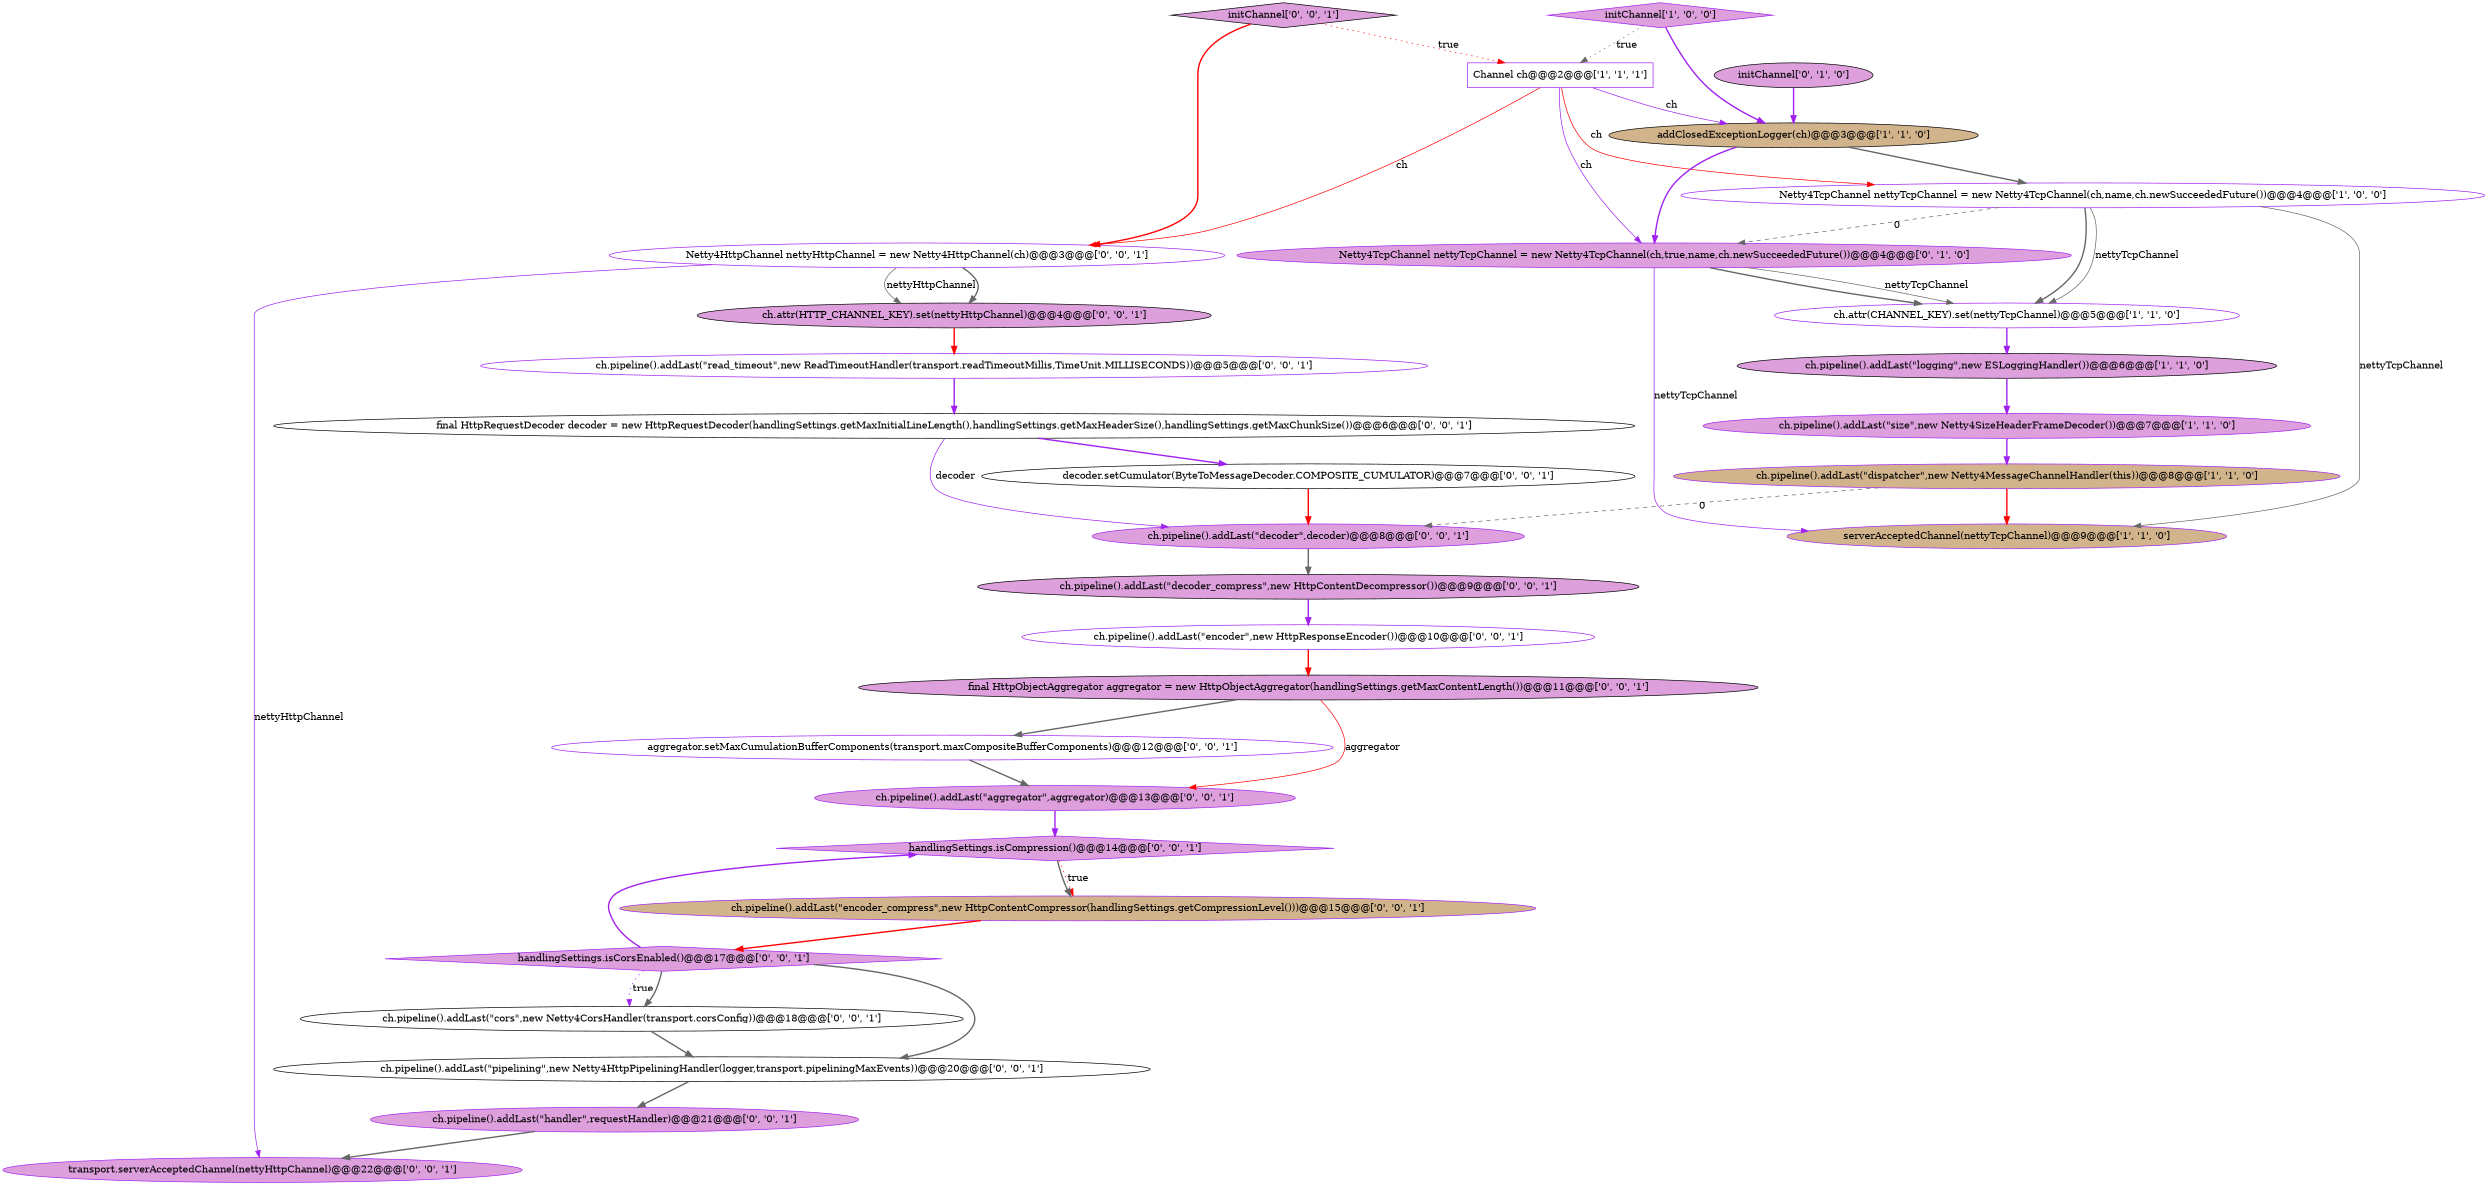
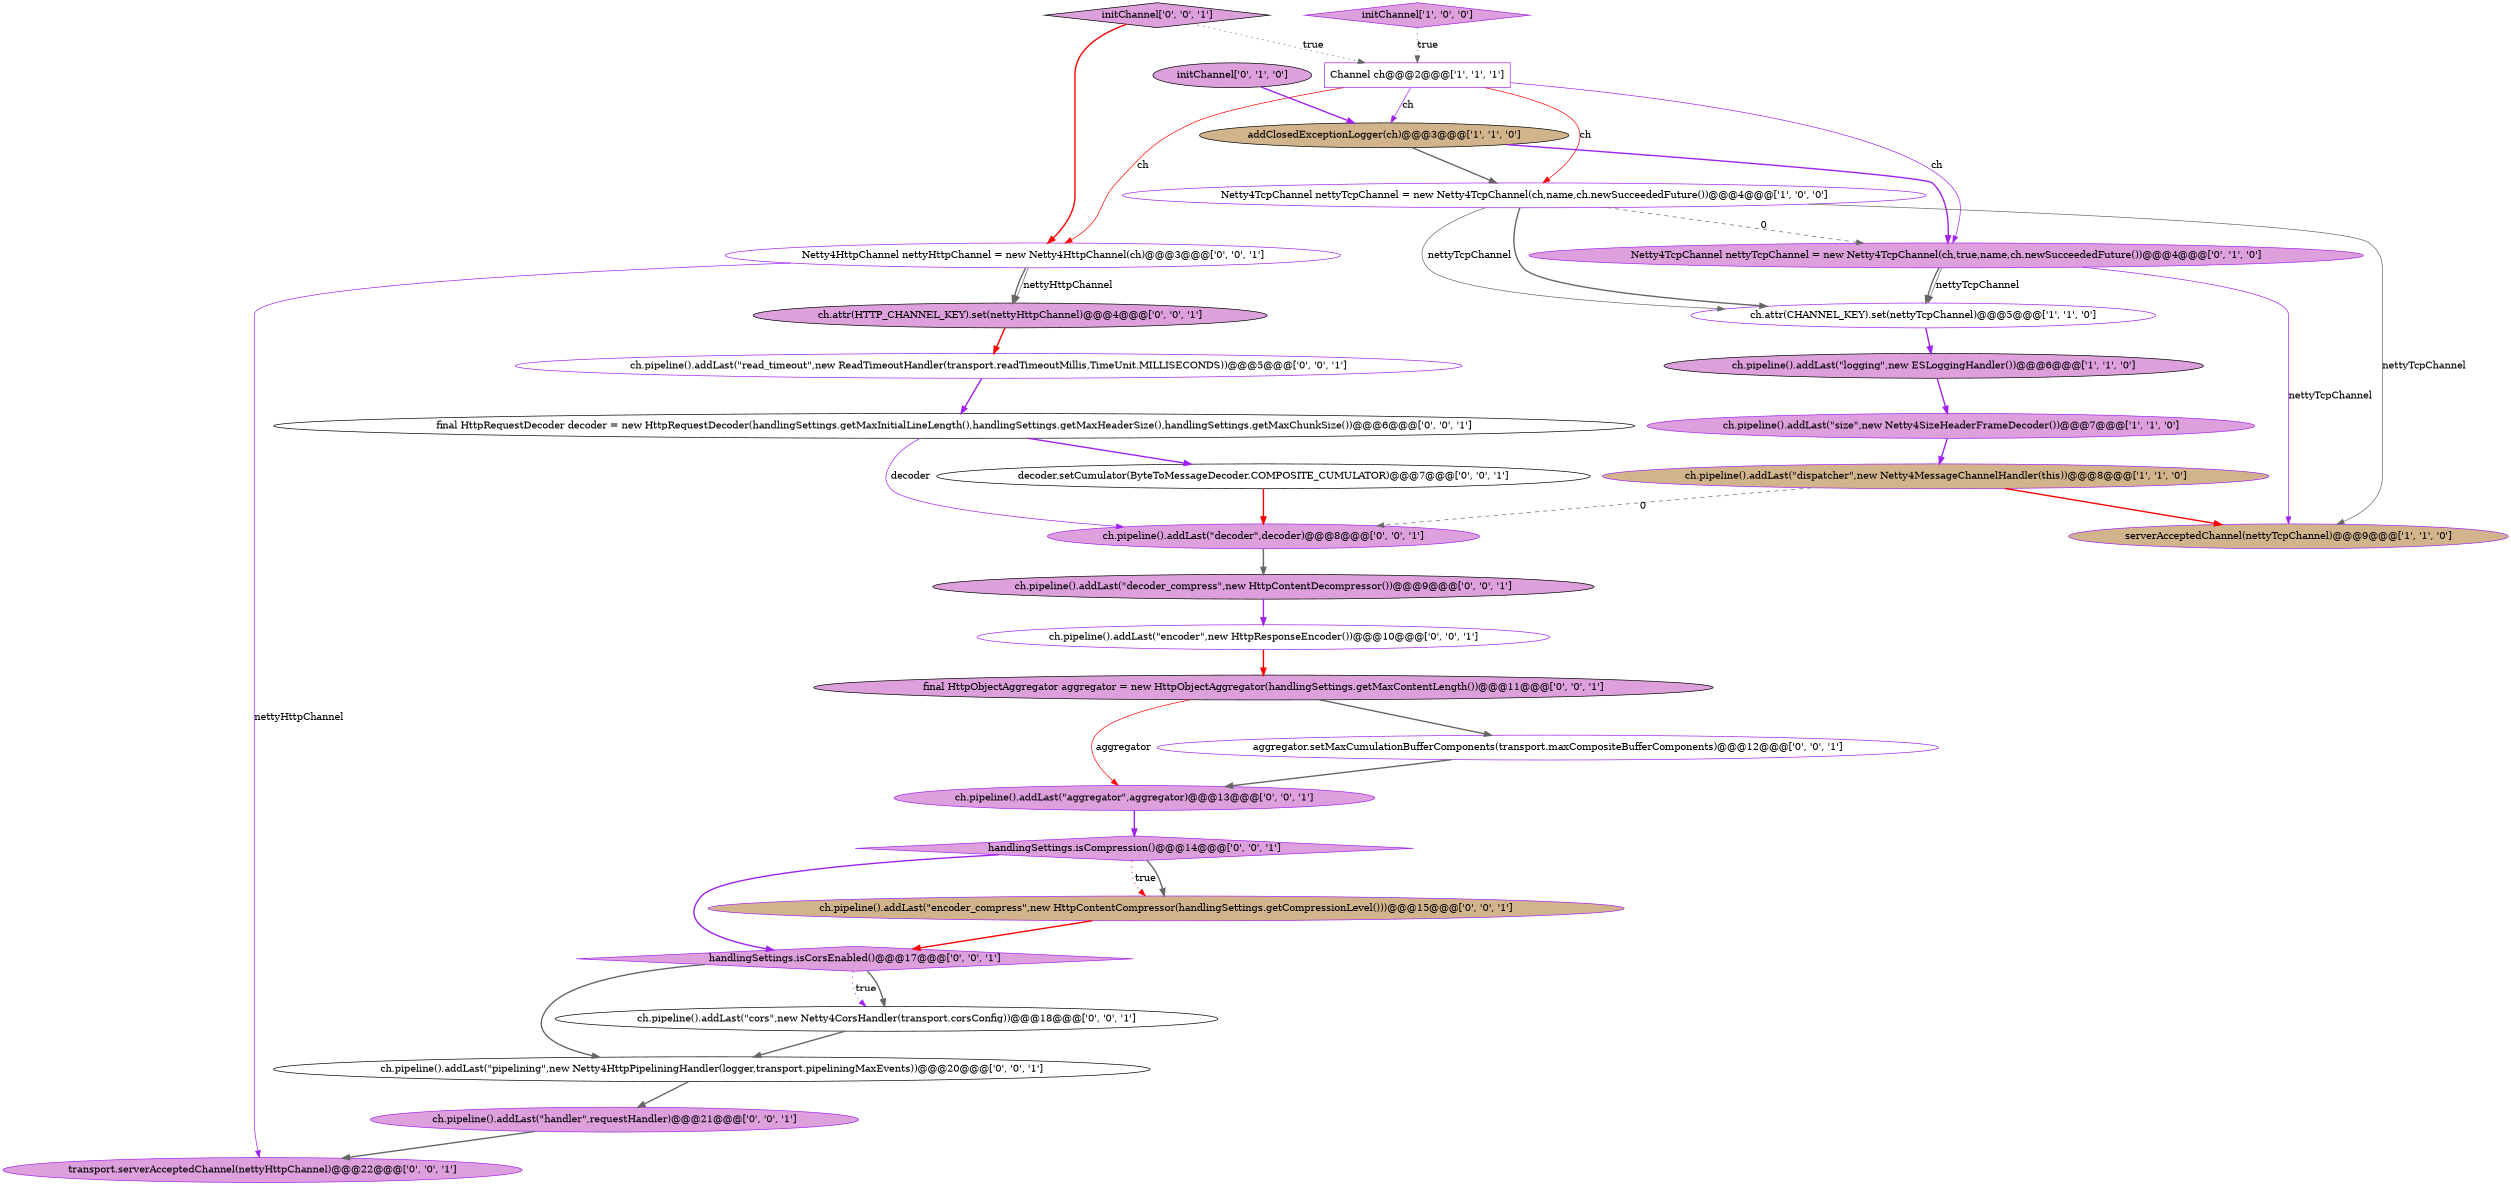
(1409, 42) -> (1275, 43)
(1703, 83) -> none
(727, 869) -> (797, 872)
